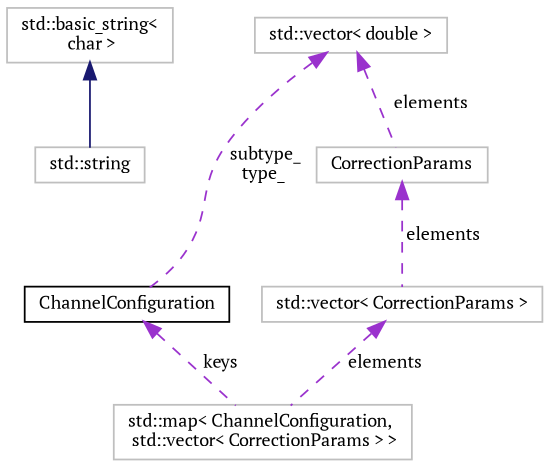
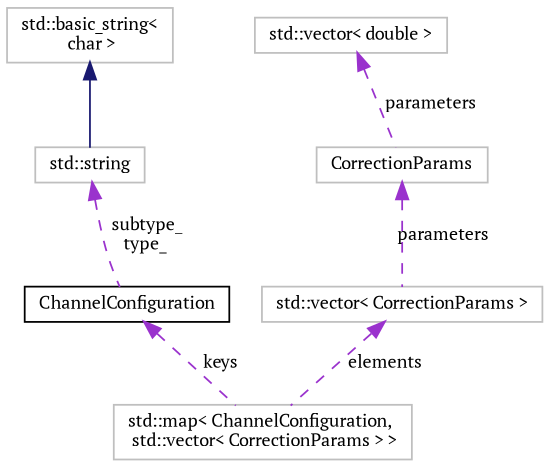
(430, 104) -> (430, 104)
(215, 165) -> (105, 244)
(442, 235) -> (442, 235)
